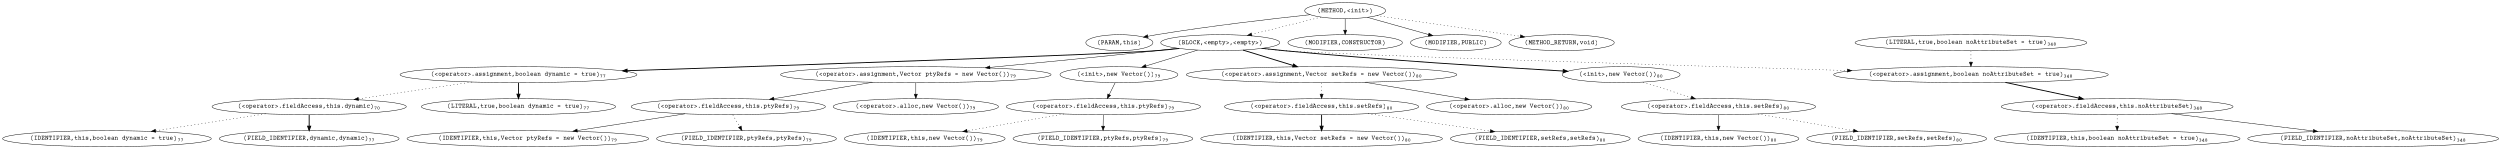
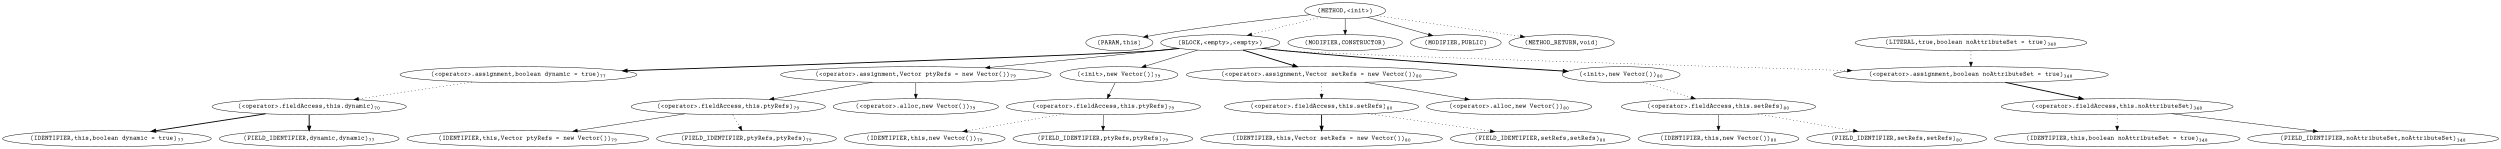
(518, 107) -> none
(211, 122) -> (211, 122)
